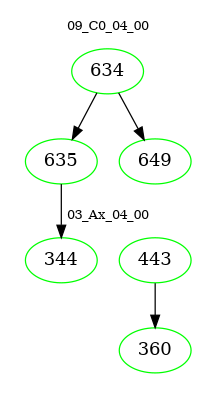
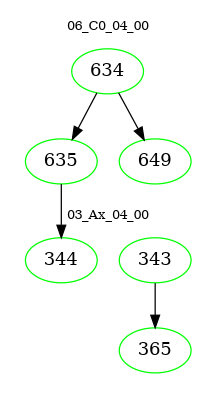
(108, 27) -> (108, 27)
(155, 260) -> (155, 260)
(155, 350) -> (155, 350)
